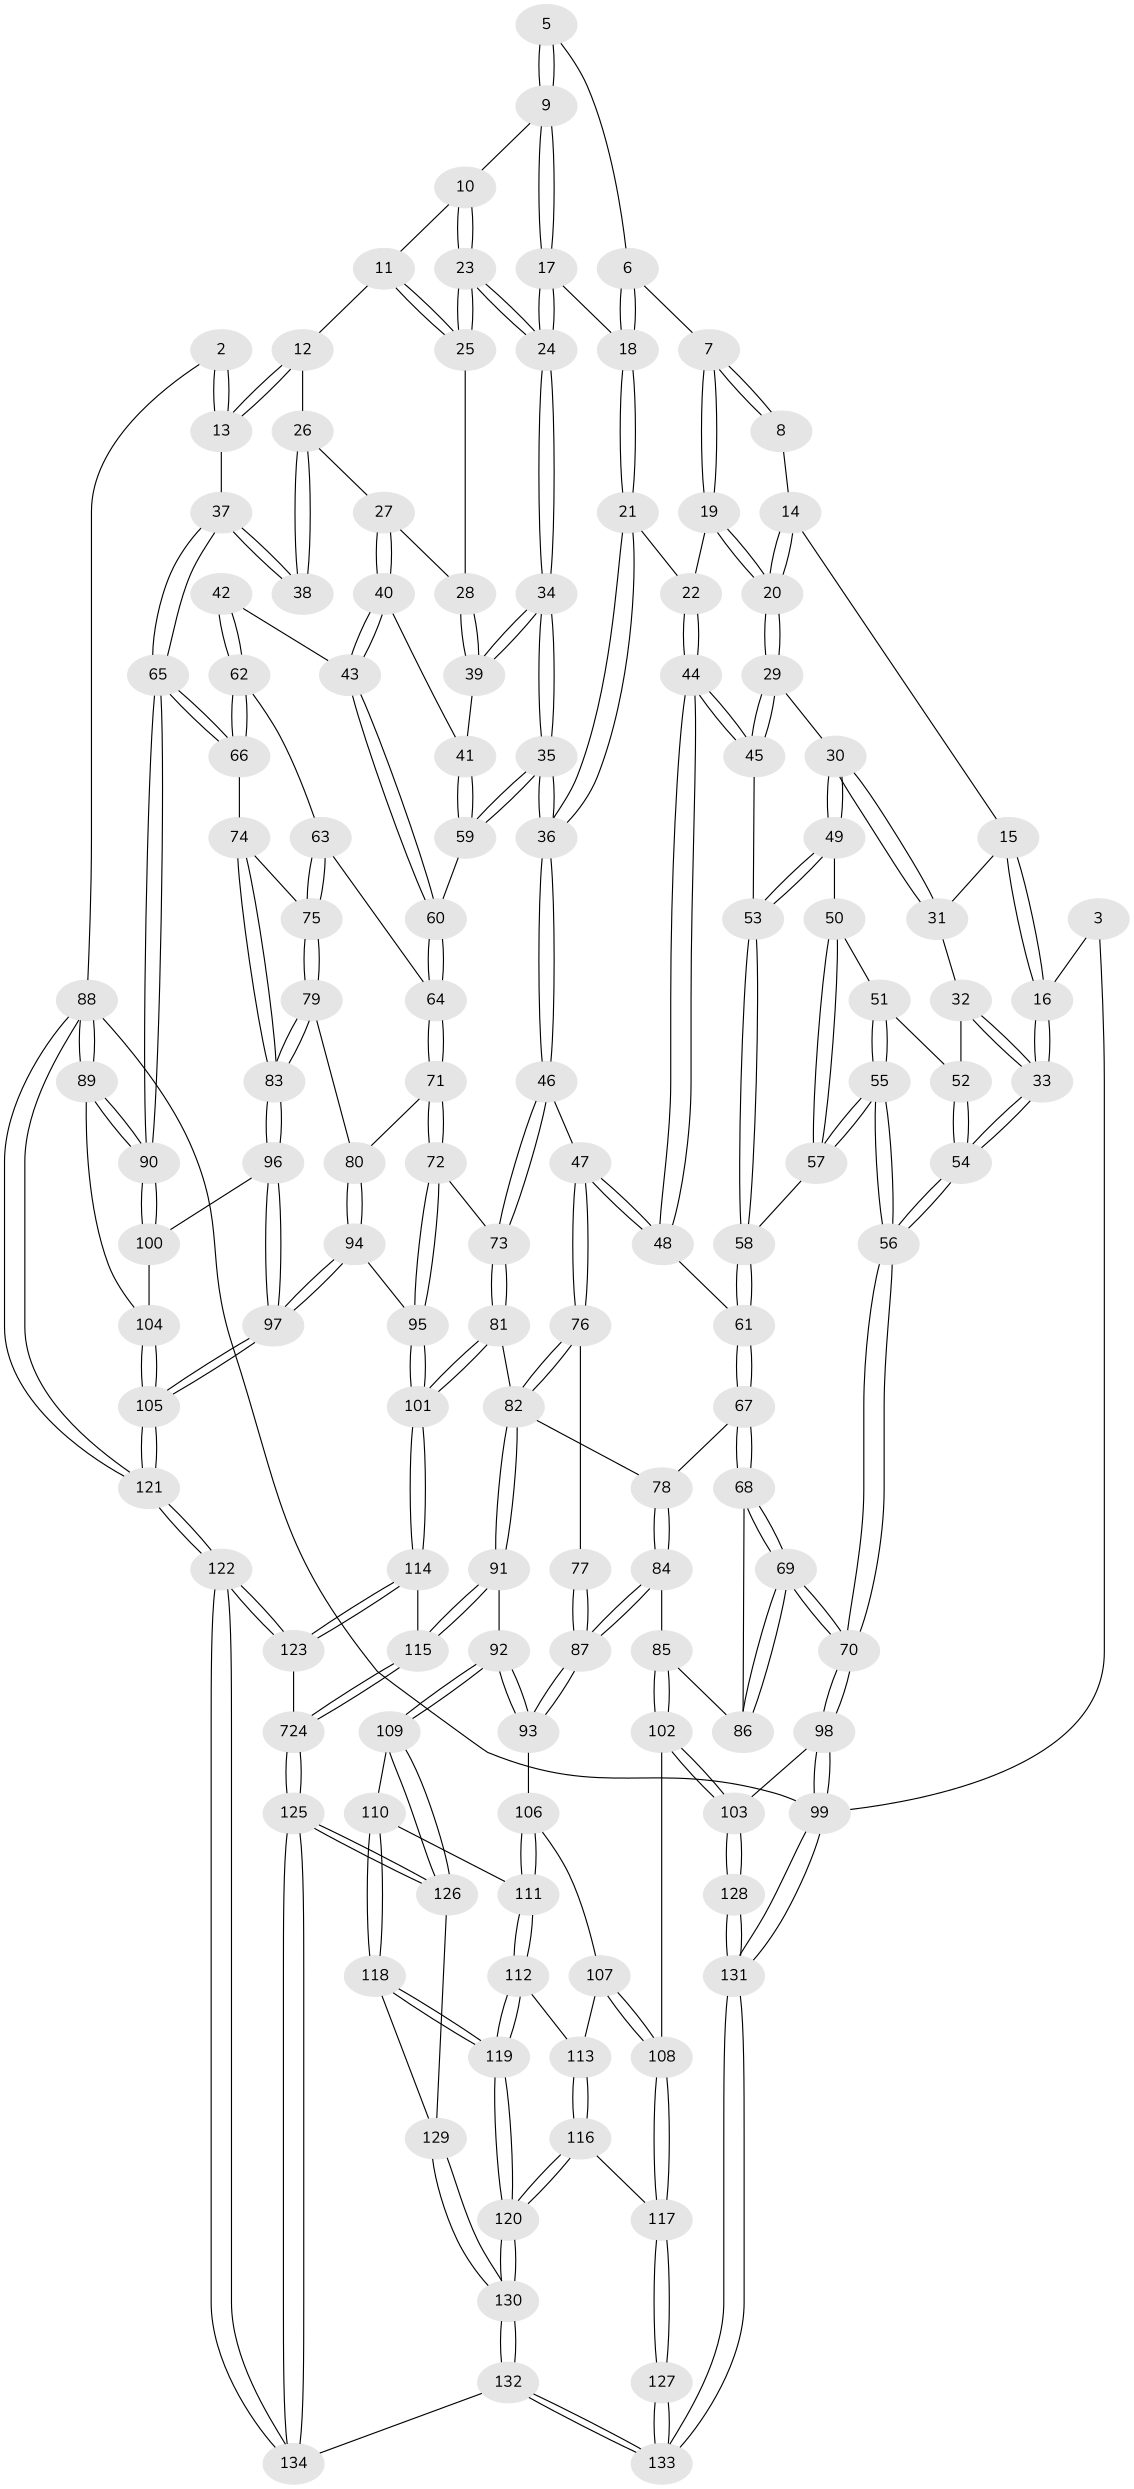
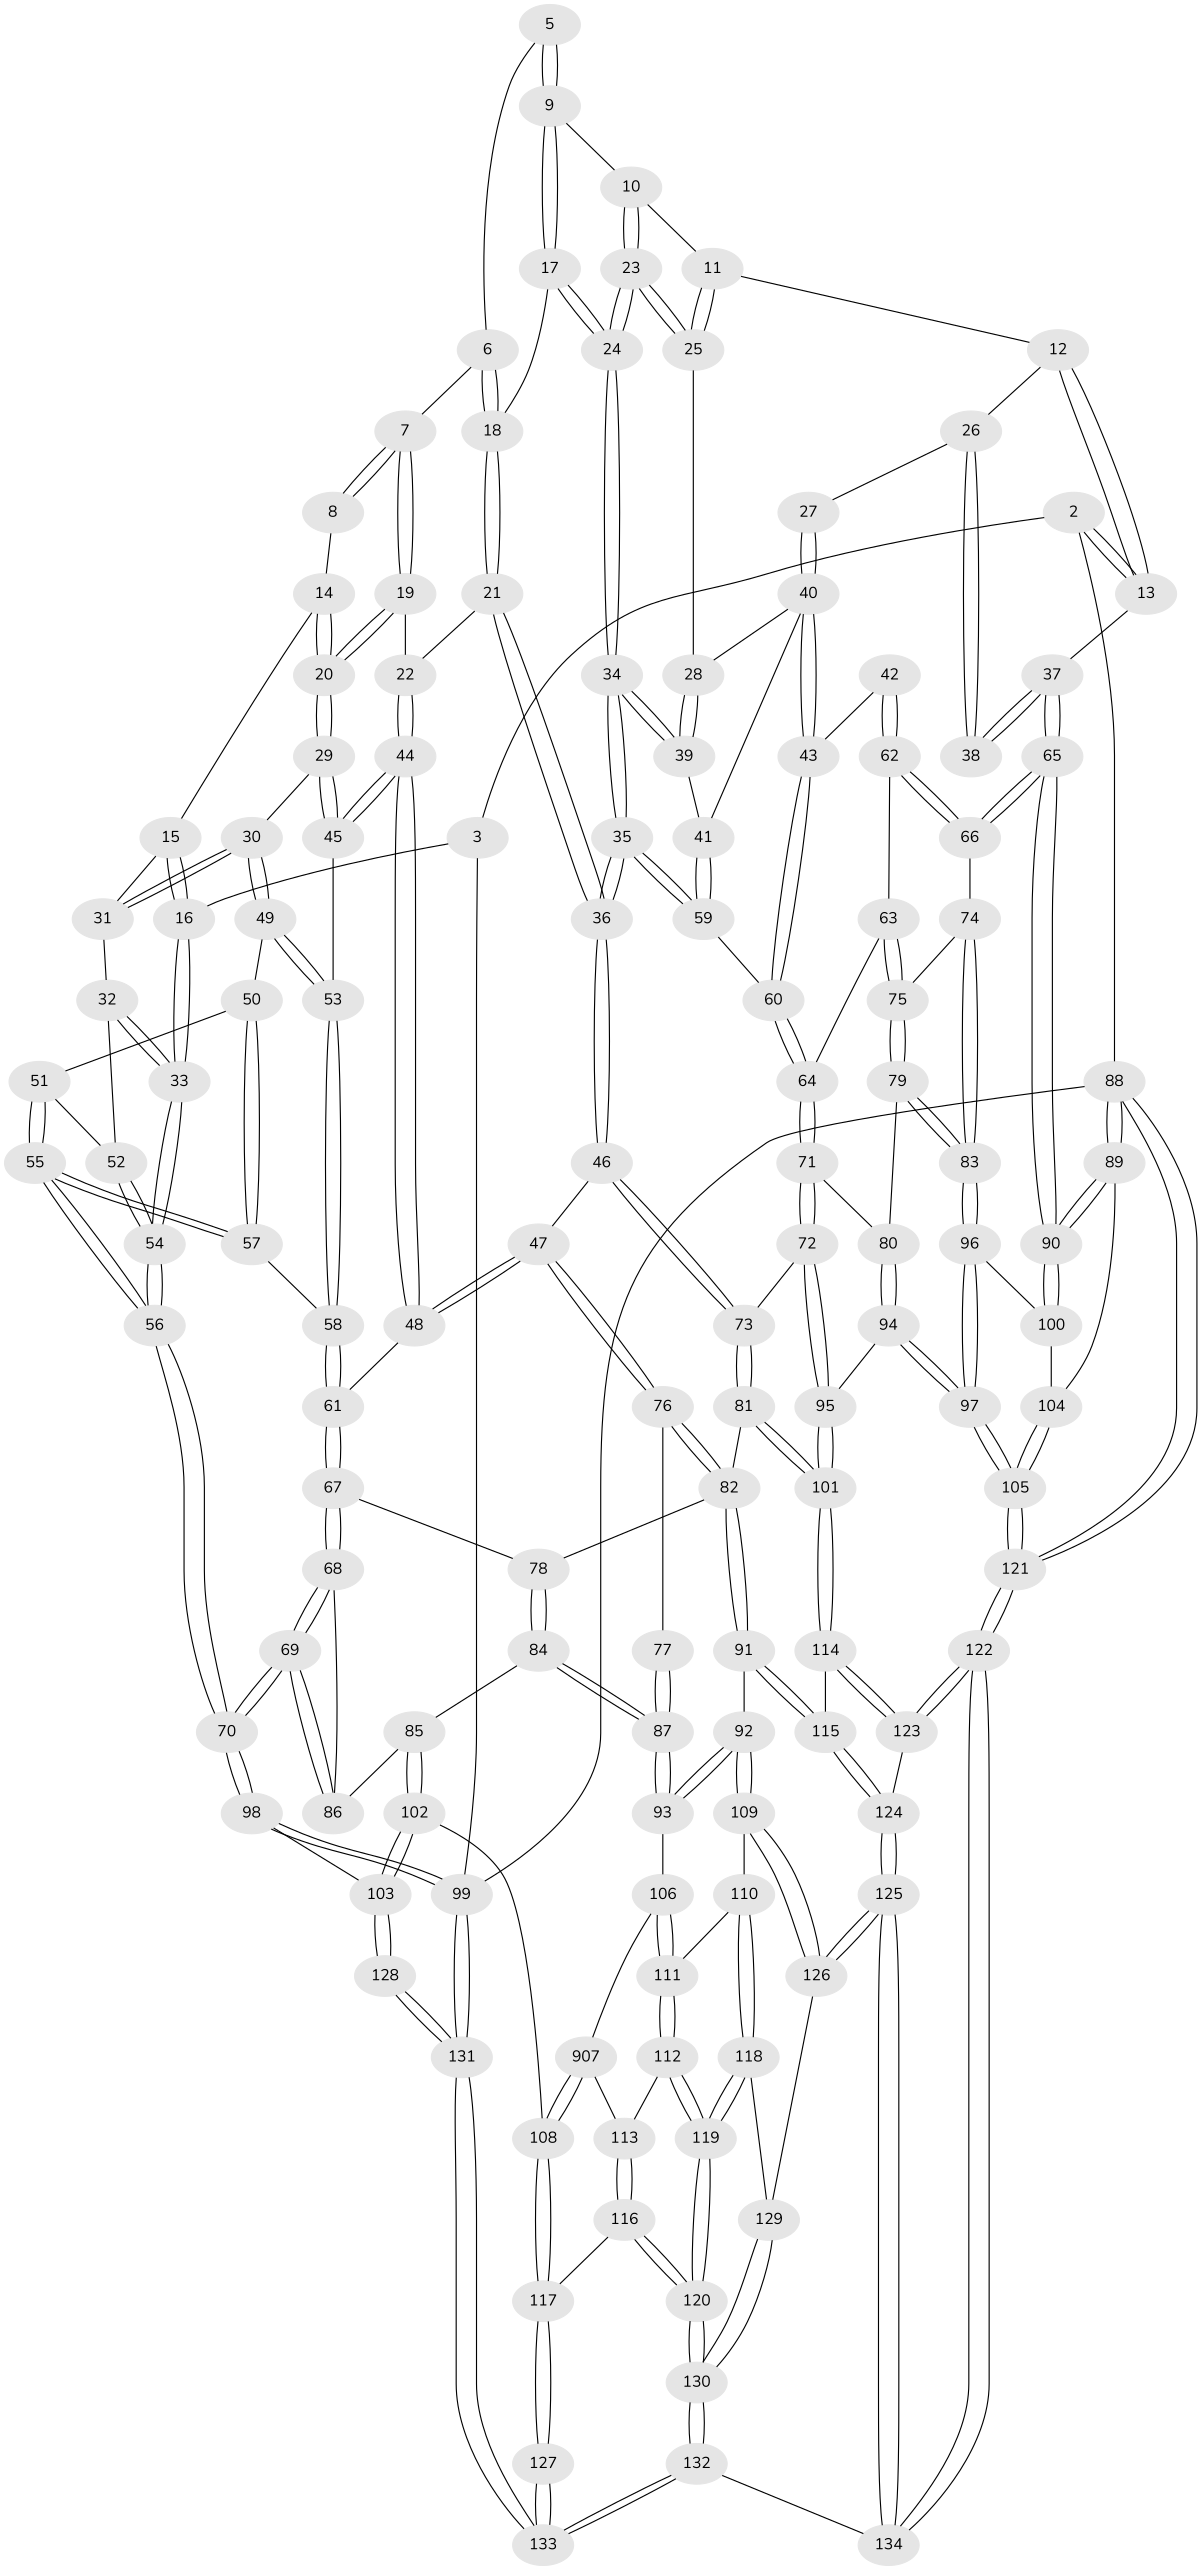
(424, 553) -> (751, 635)
none -> (709, 589)
(294, 1732) -> (889, 1813)
(600, 1976) -> (586, 2057)
